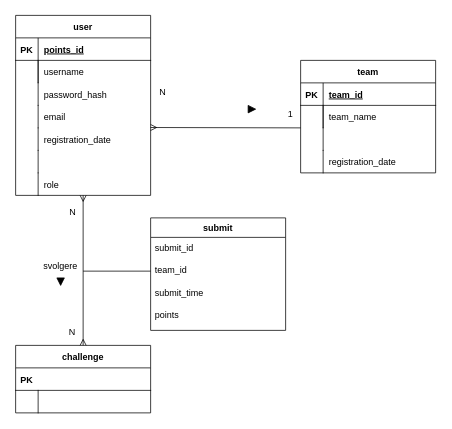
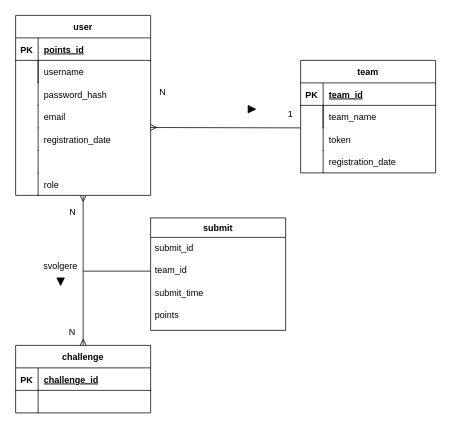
none -> (379, 139)
none -> (94, 379)
